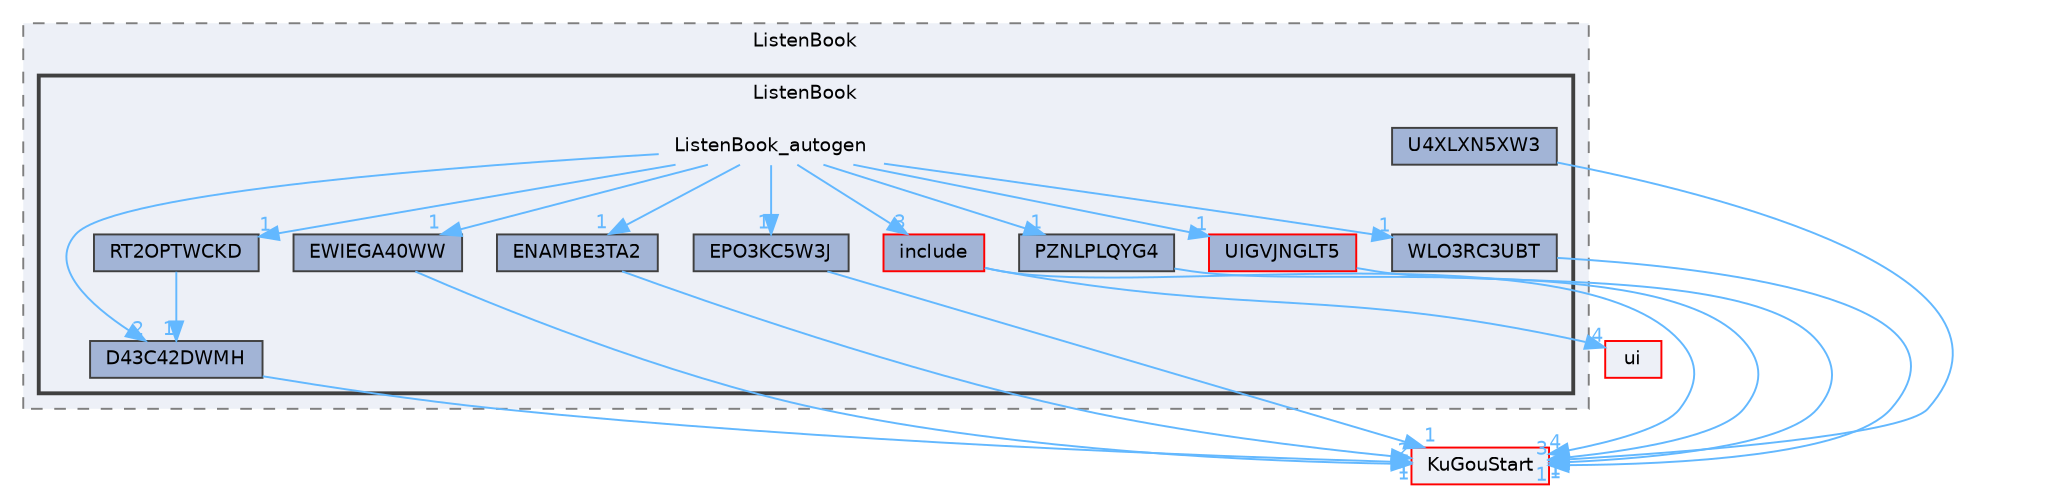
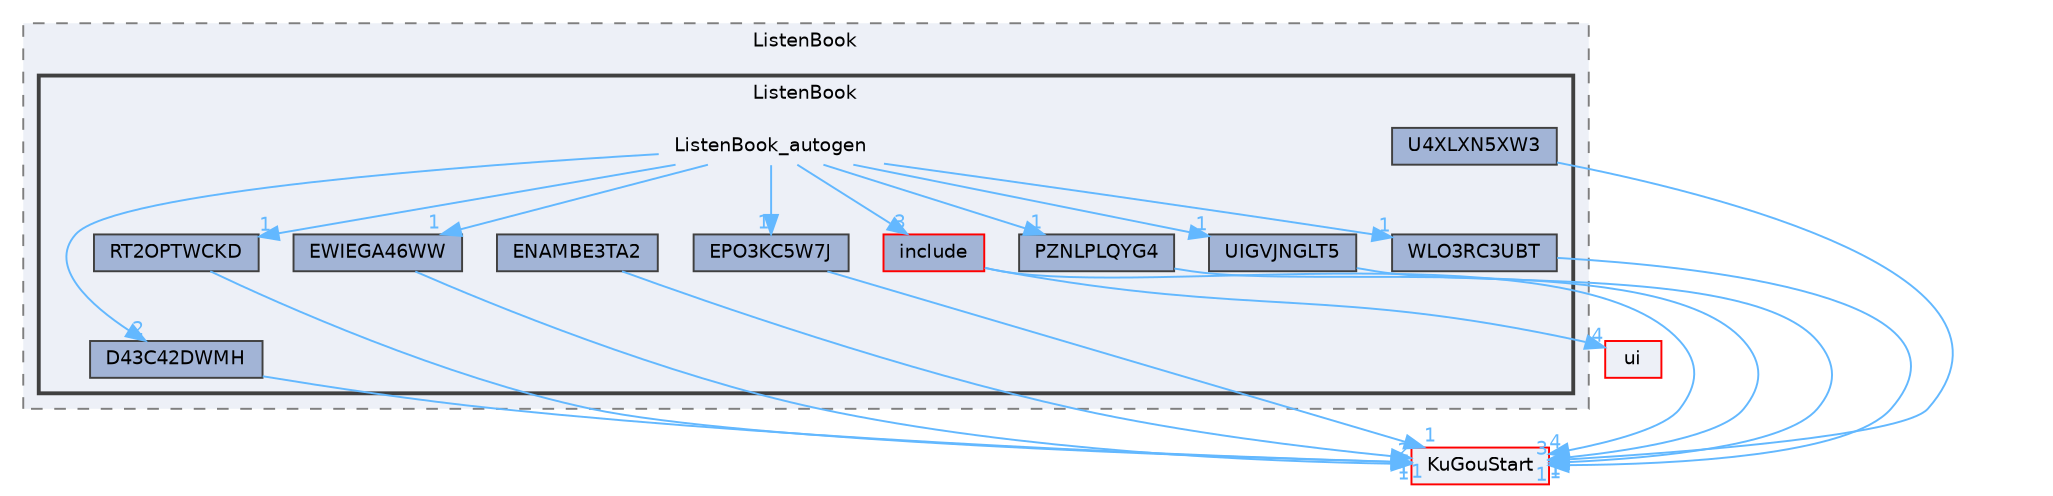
(683, 195) -> none
(378, 253) -> (378, 253)
(771, 253) -> (771, 253)
(1283, 253) -> (1283, 253)
(176, 297) -> (788, 433)
